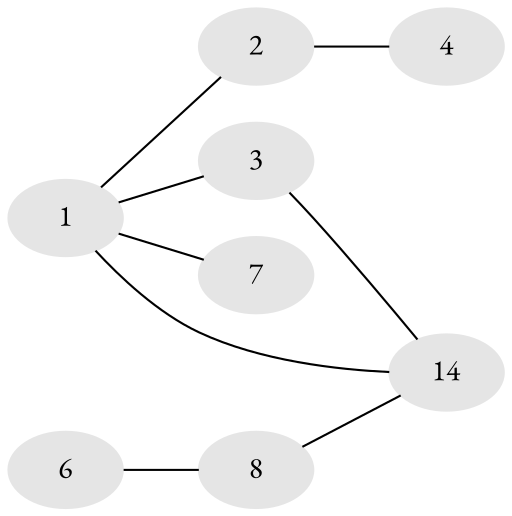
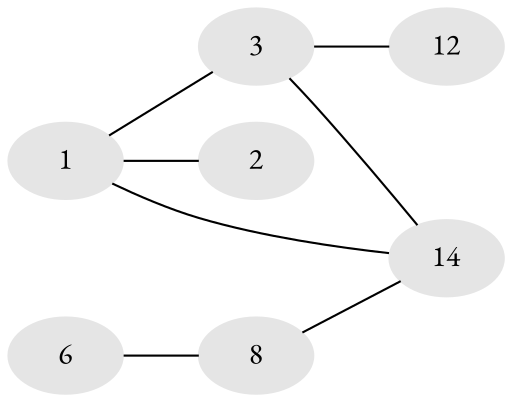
none -> (447, 47)
(447, 47) -> none
(256, 275) -> none
